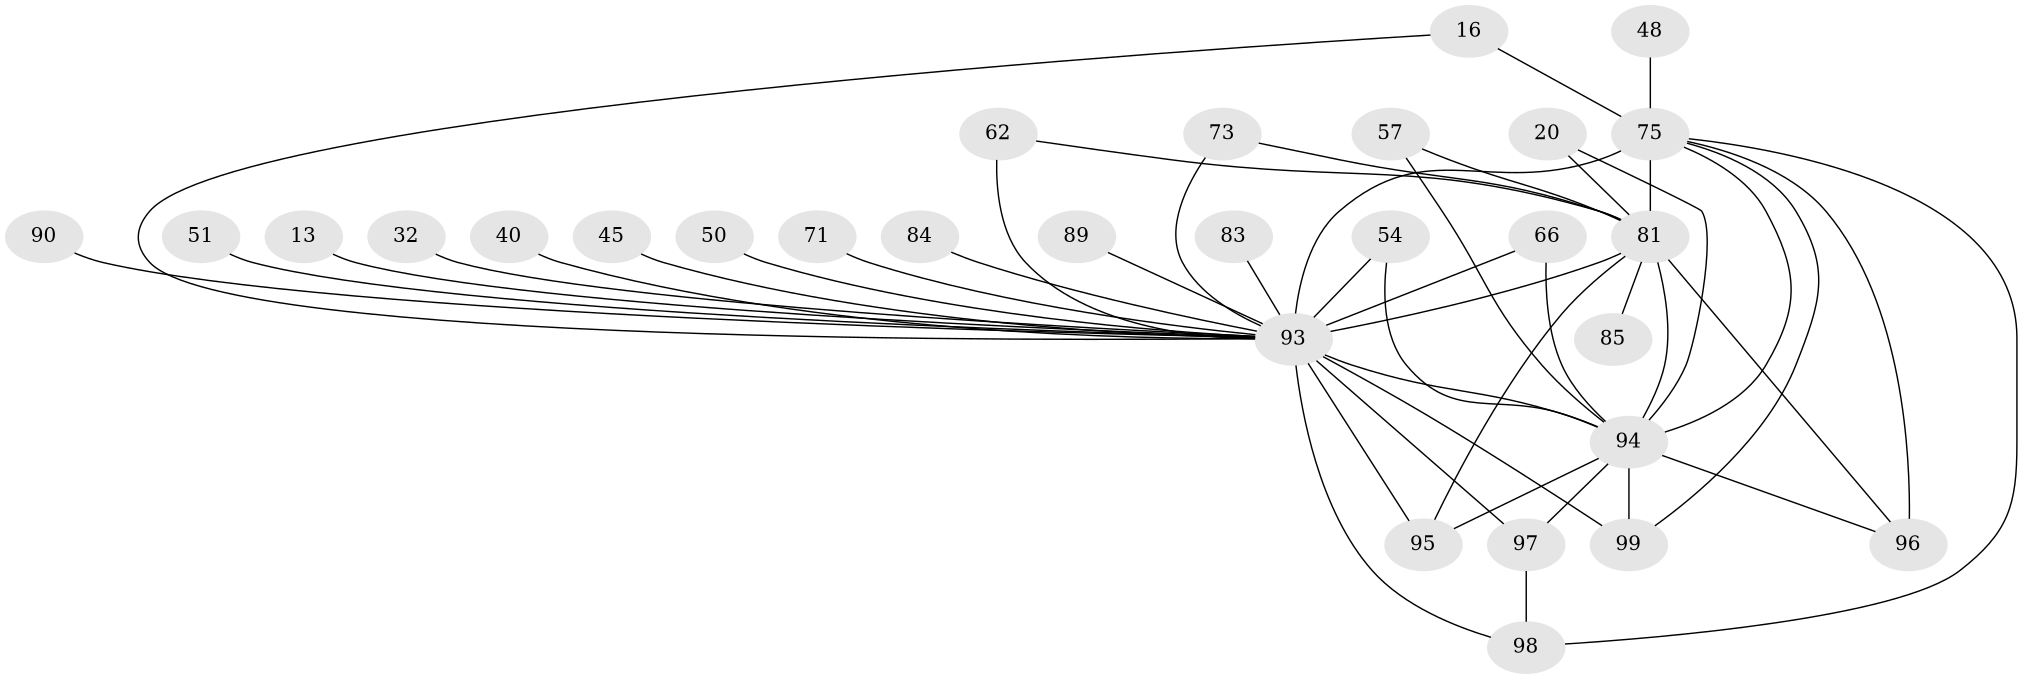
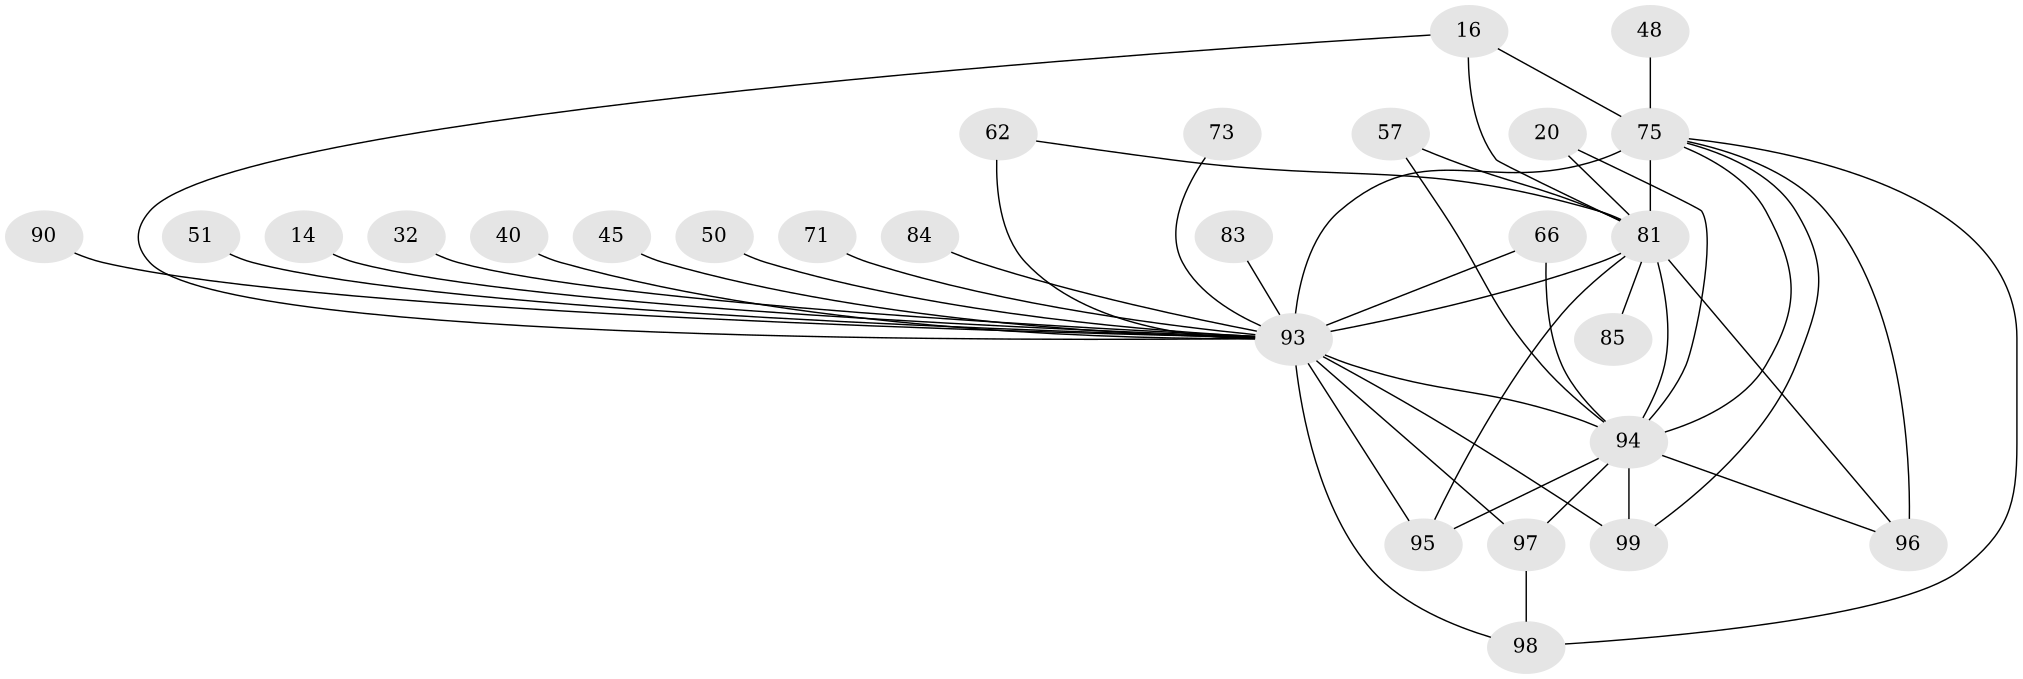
(1368, 165) -> (1499, 161)
(304, 237) -> (304, 237)
(1077, 237) -> none
(1391, 237) -> none
